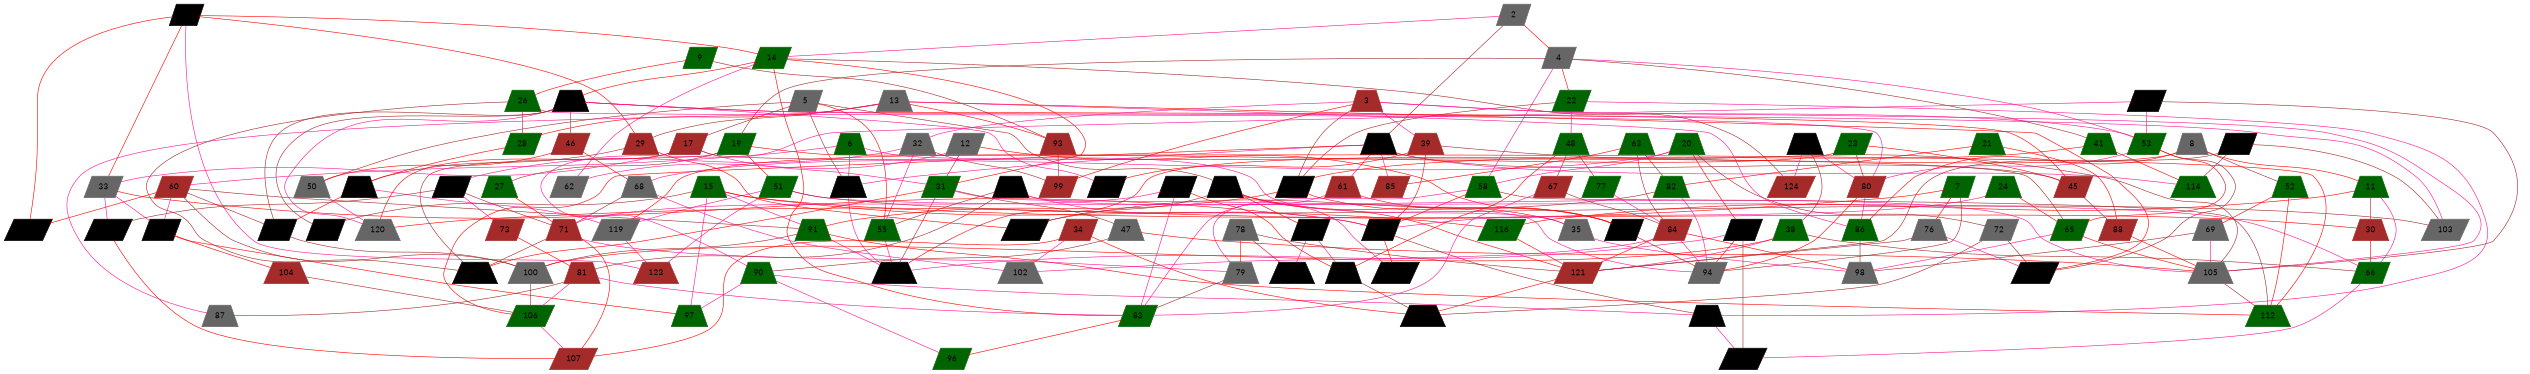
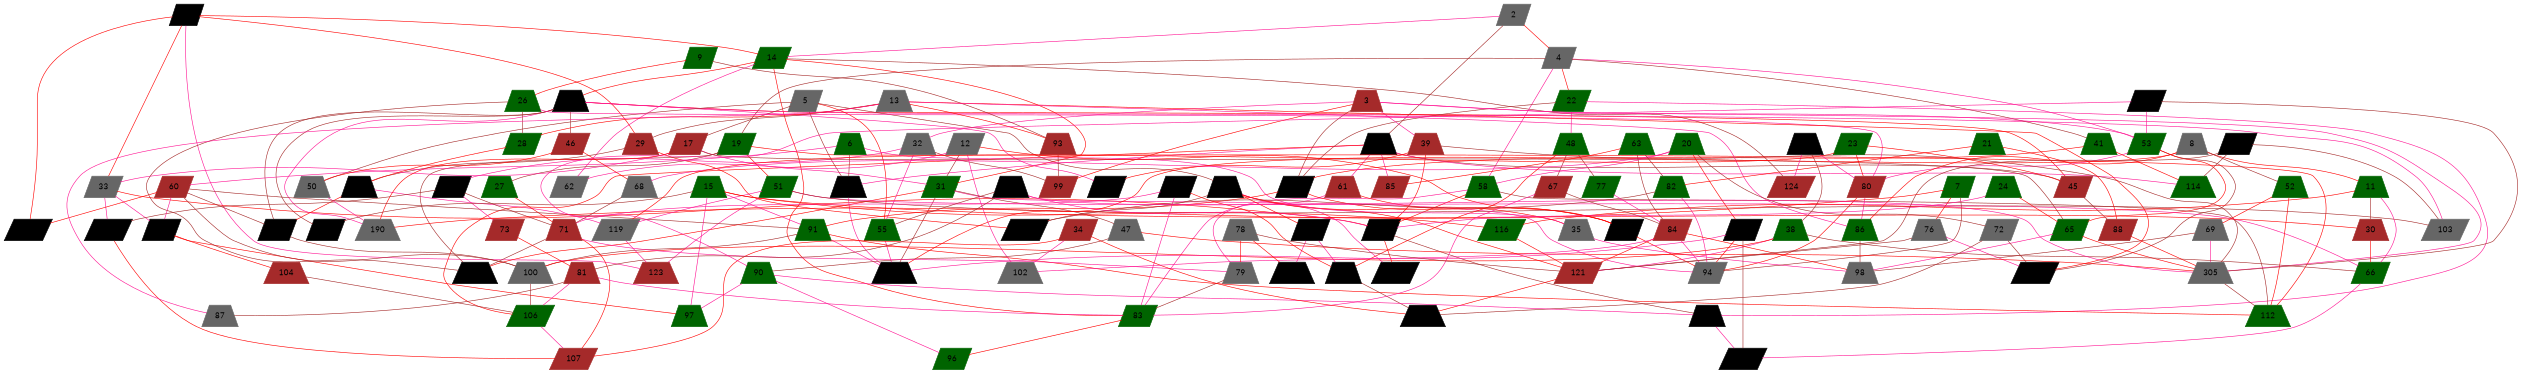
(378, 230) -> (378, 230)
(879, 255) -> (977, 192)
(2211, 273) -> (2211, 273)
